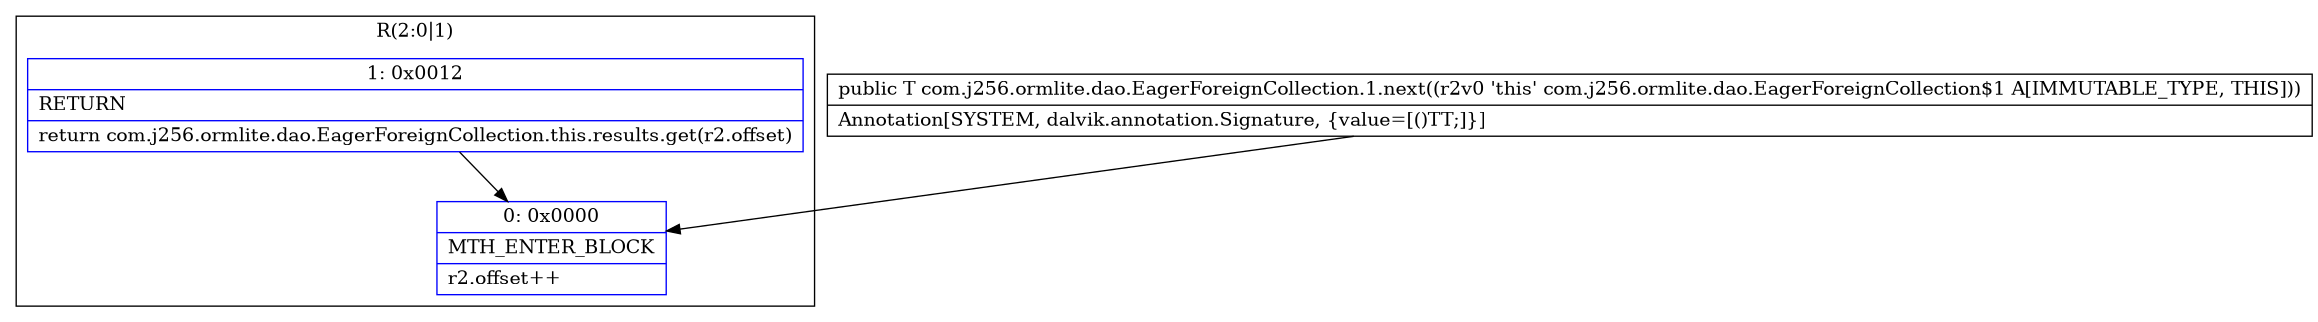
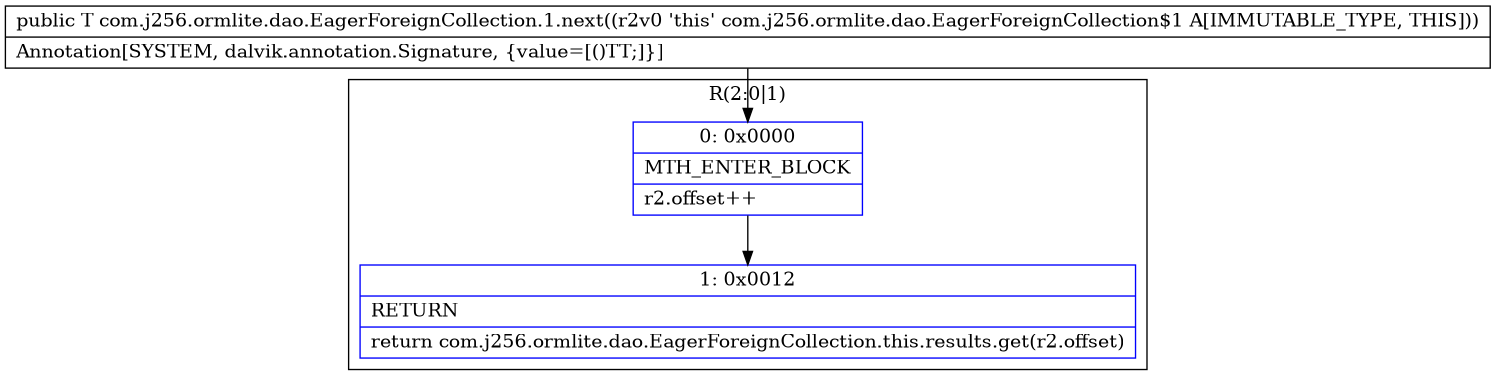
(479, 172) -> (748, 233)
